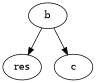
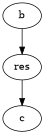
(59, 38) -> (22, 89)
